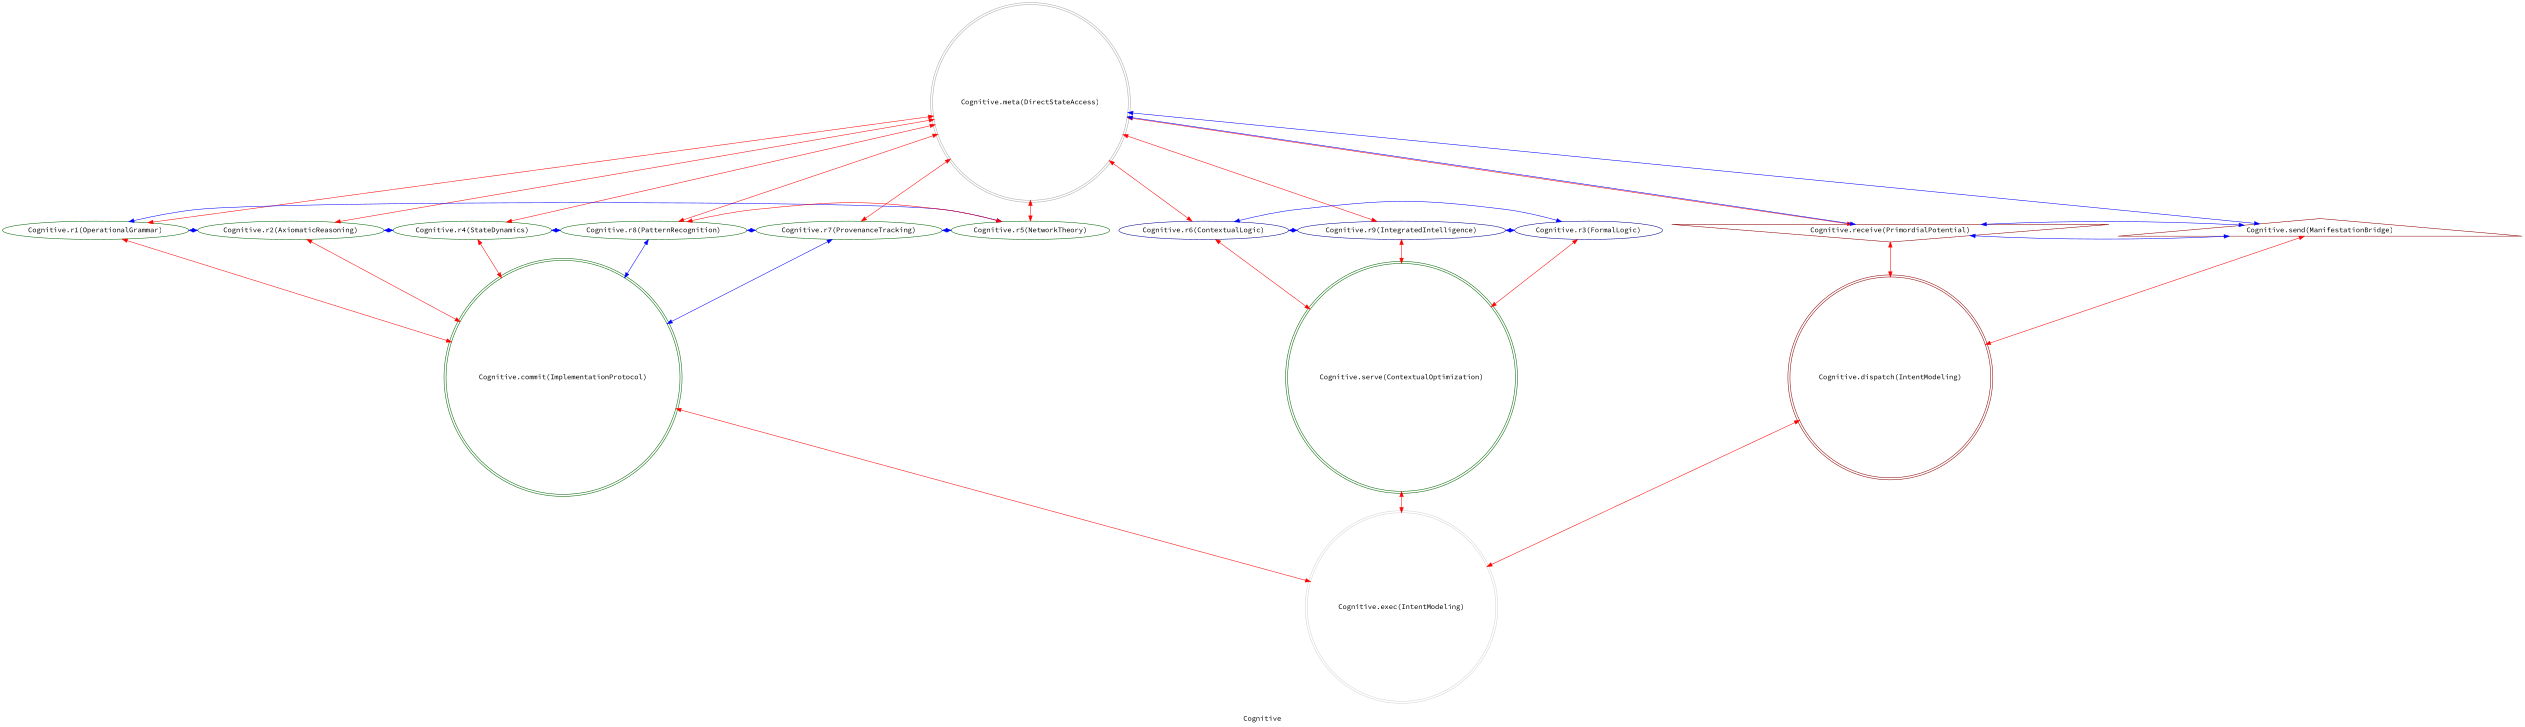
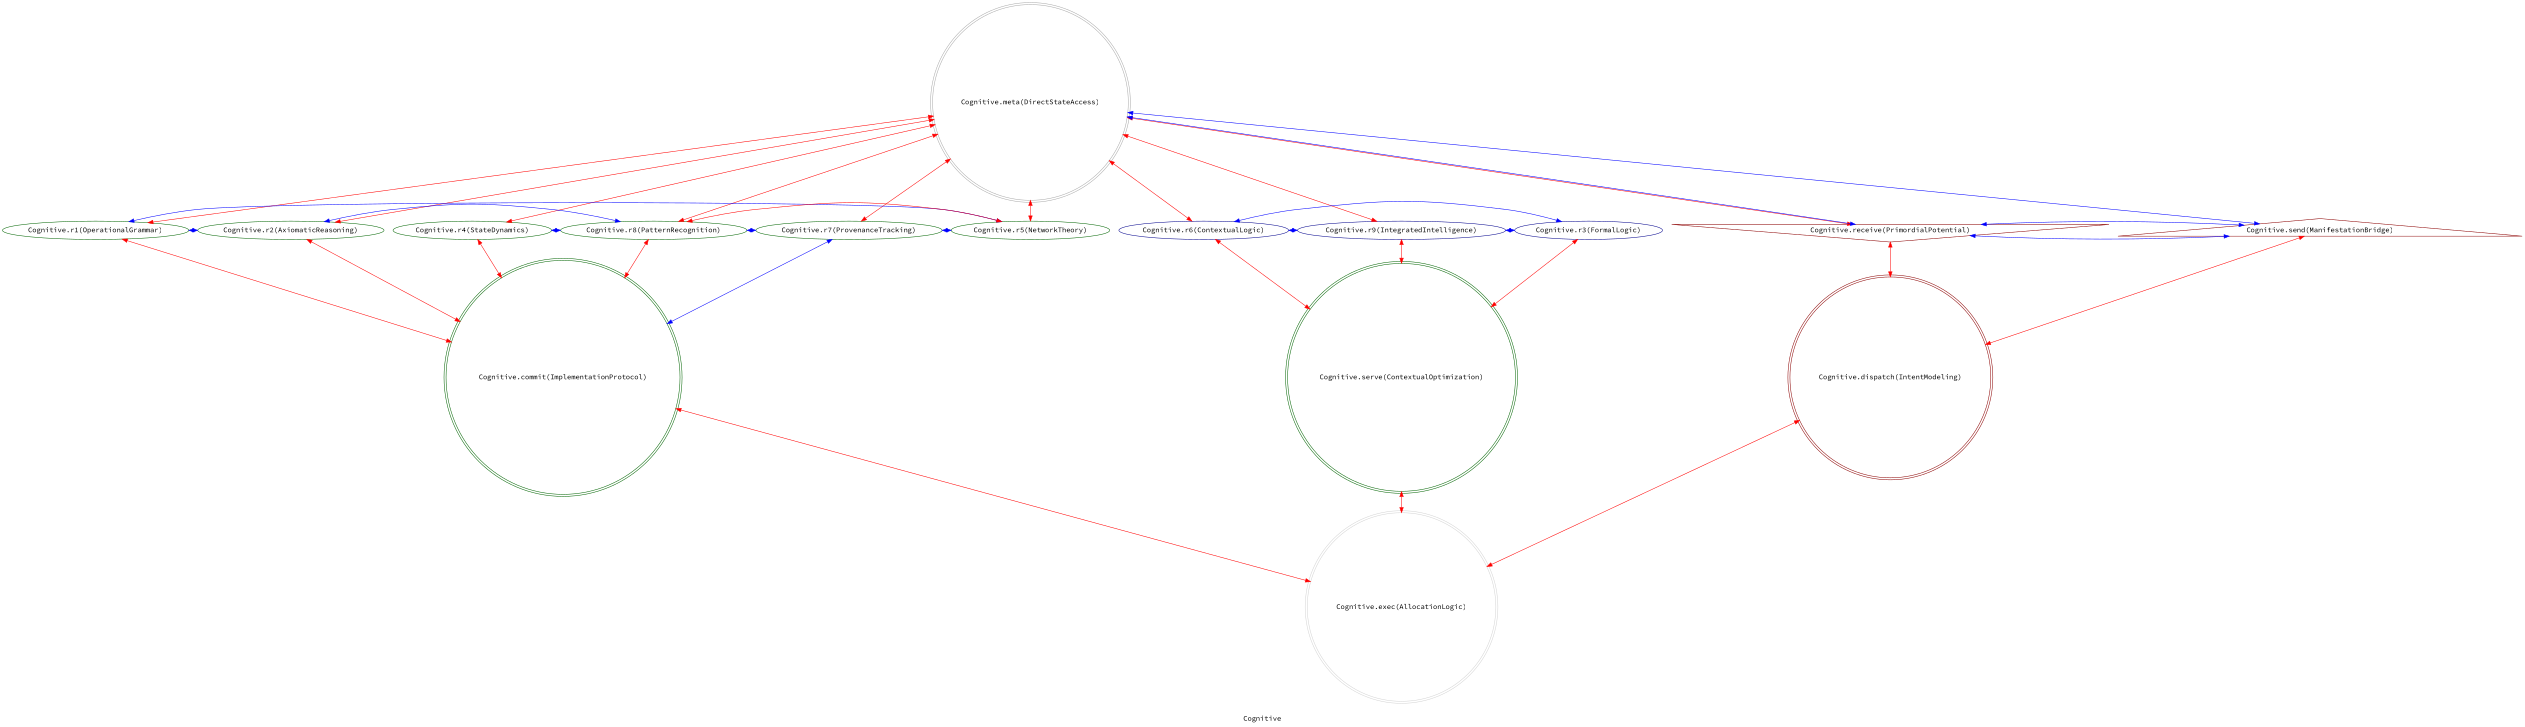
(389, 230) -> (516, 206)
(636, 259) -> (636, 259)
(1402, 607) -> (1402, 607)
